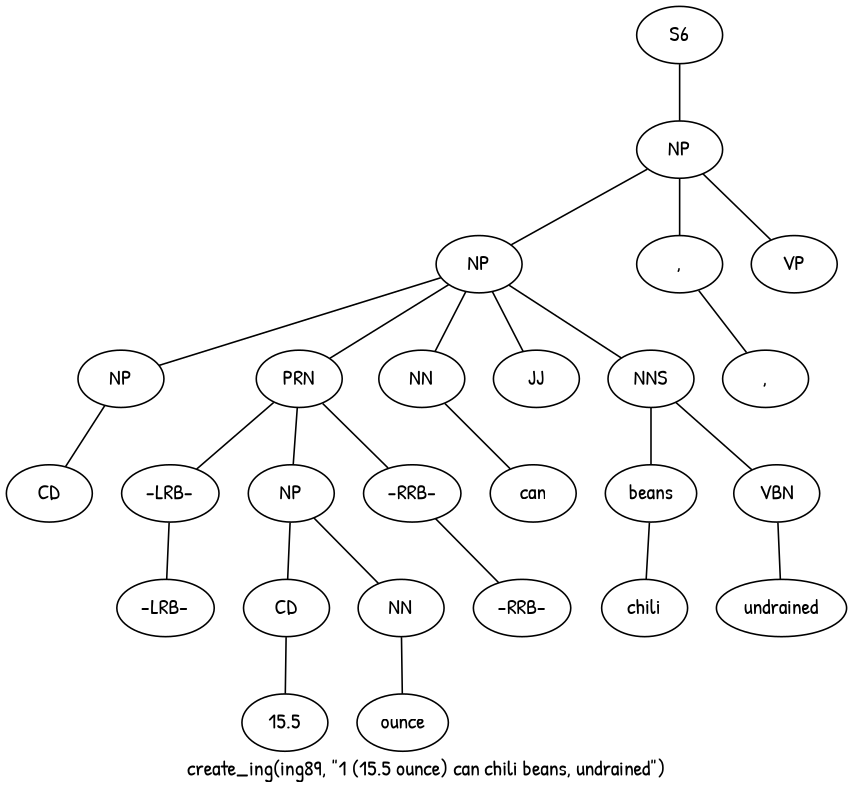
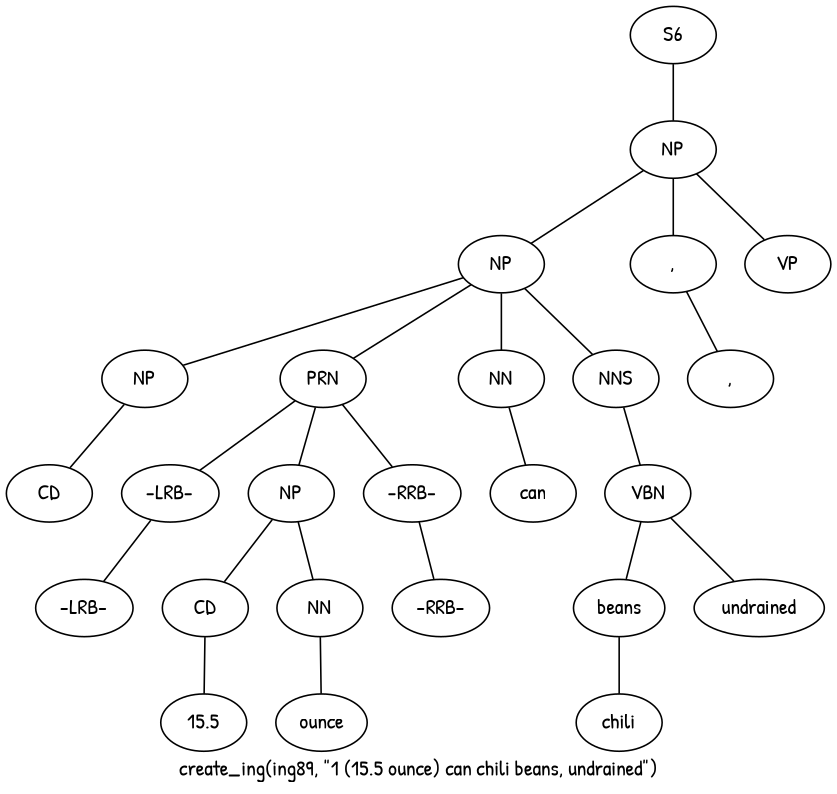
(536, 379) -> none
(651, 436) -> (634, 550)
